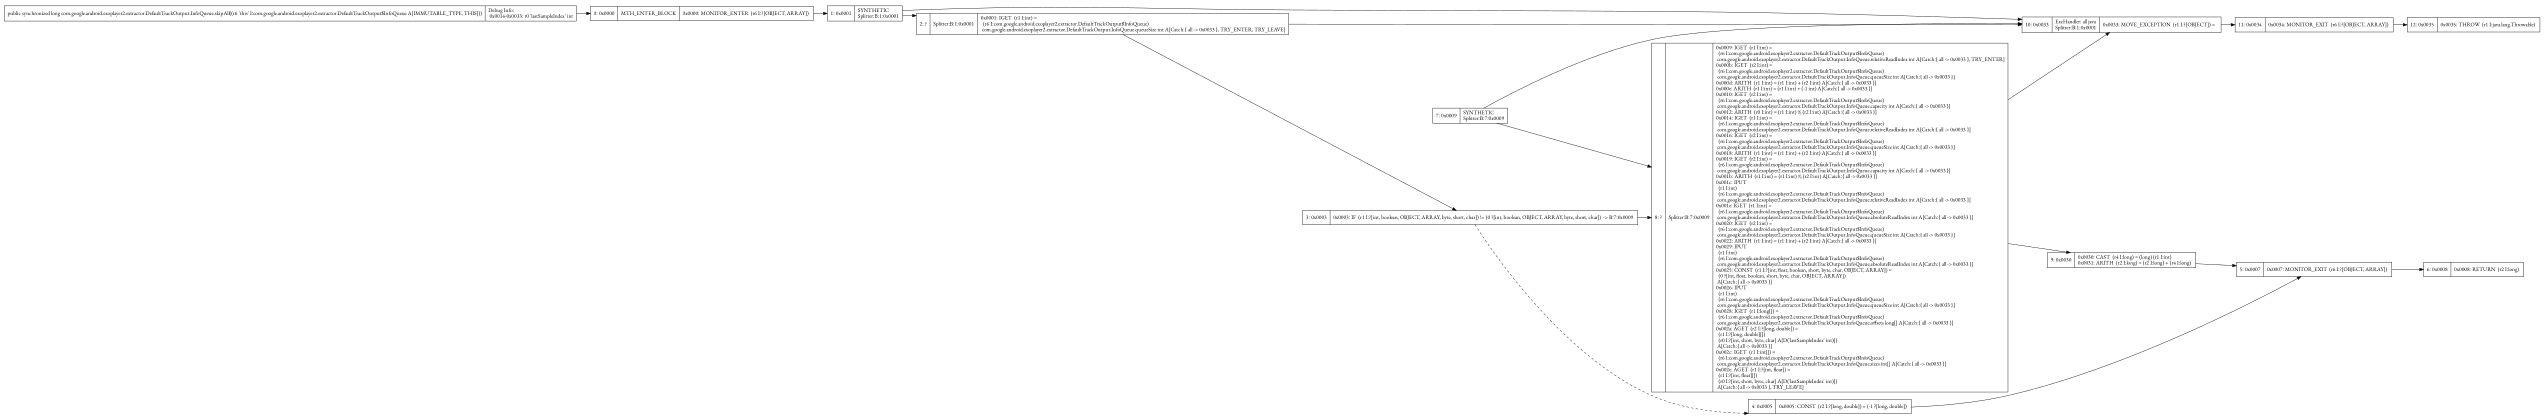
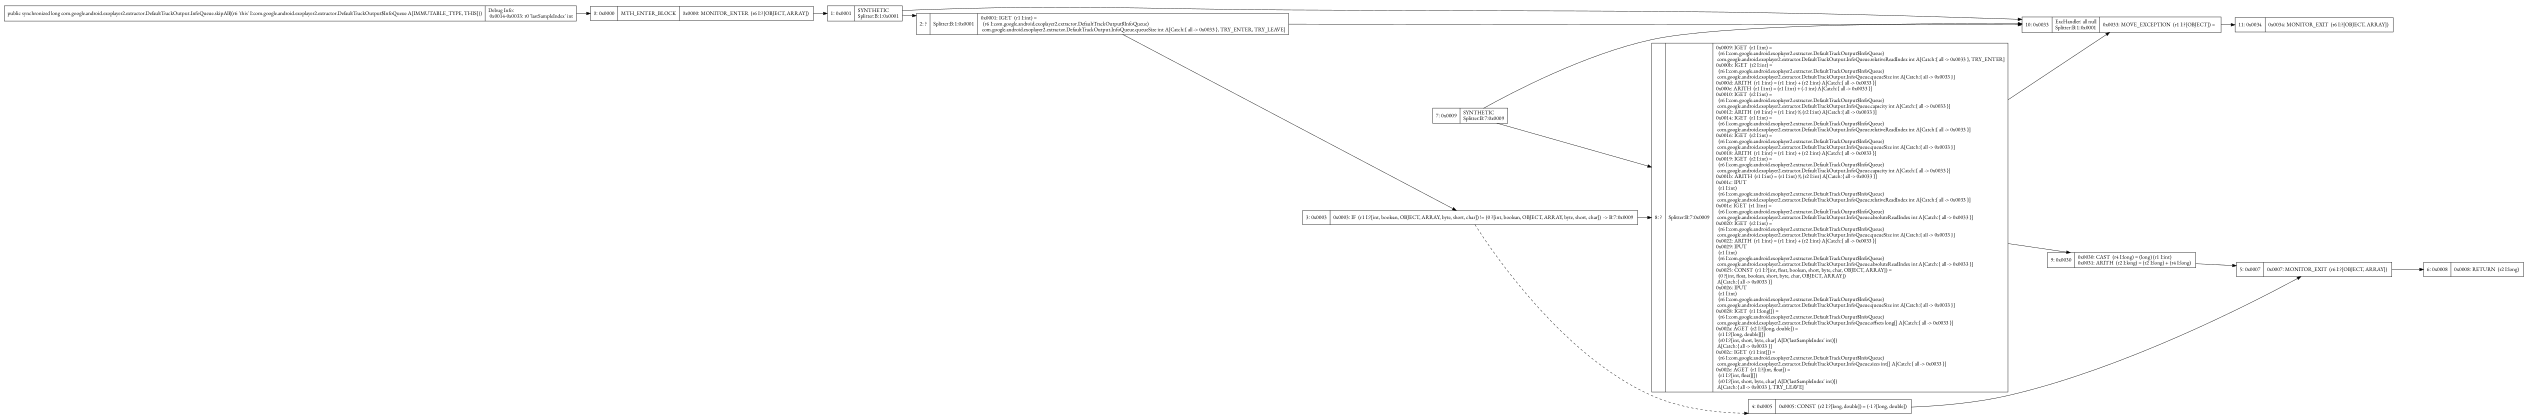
(2076, 22) -> (2076, 22)
(2474, 25) -> none
